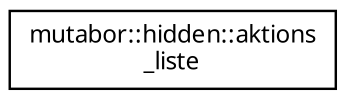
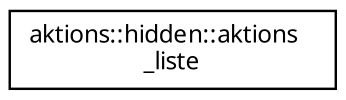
(173, 50) -> (173, 50)
